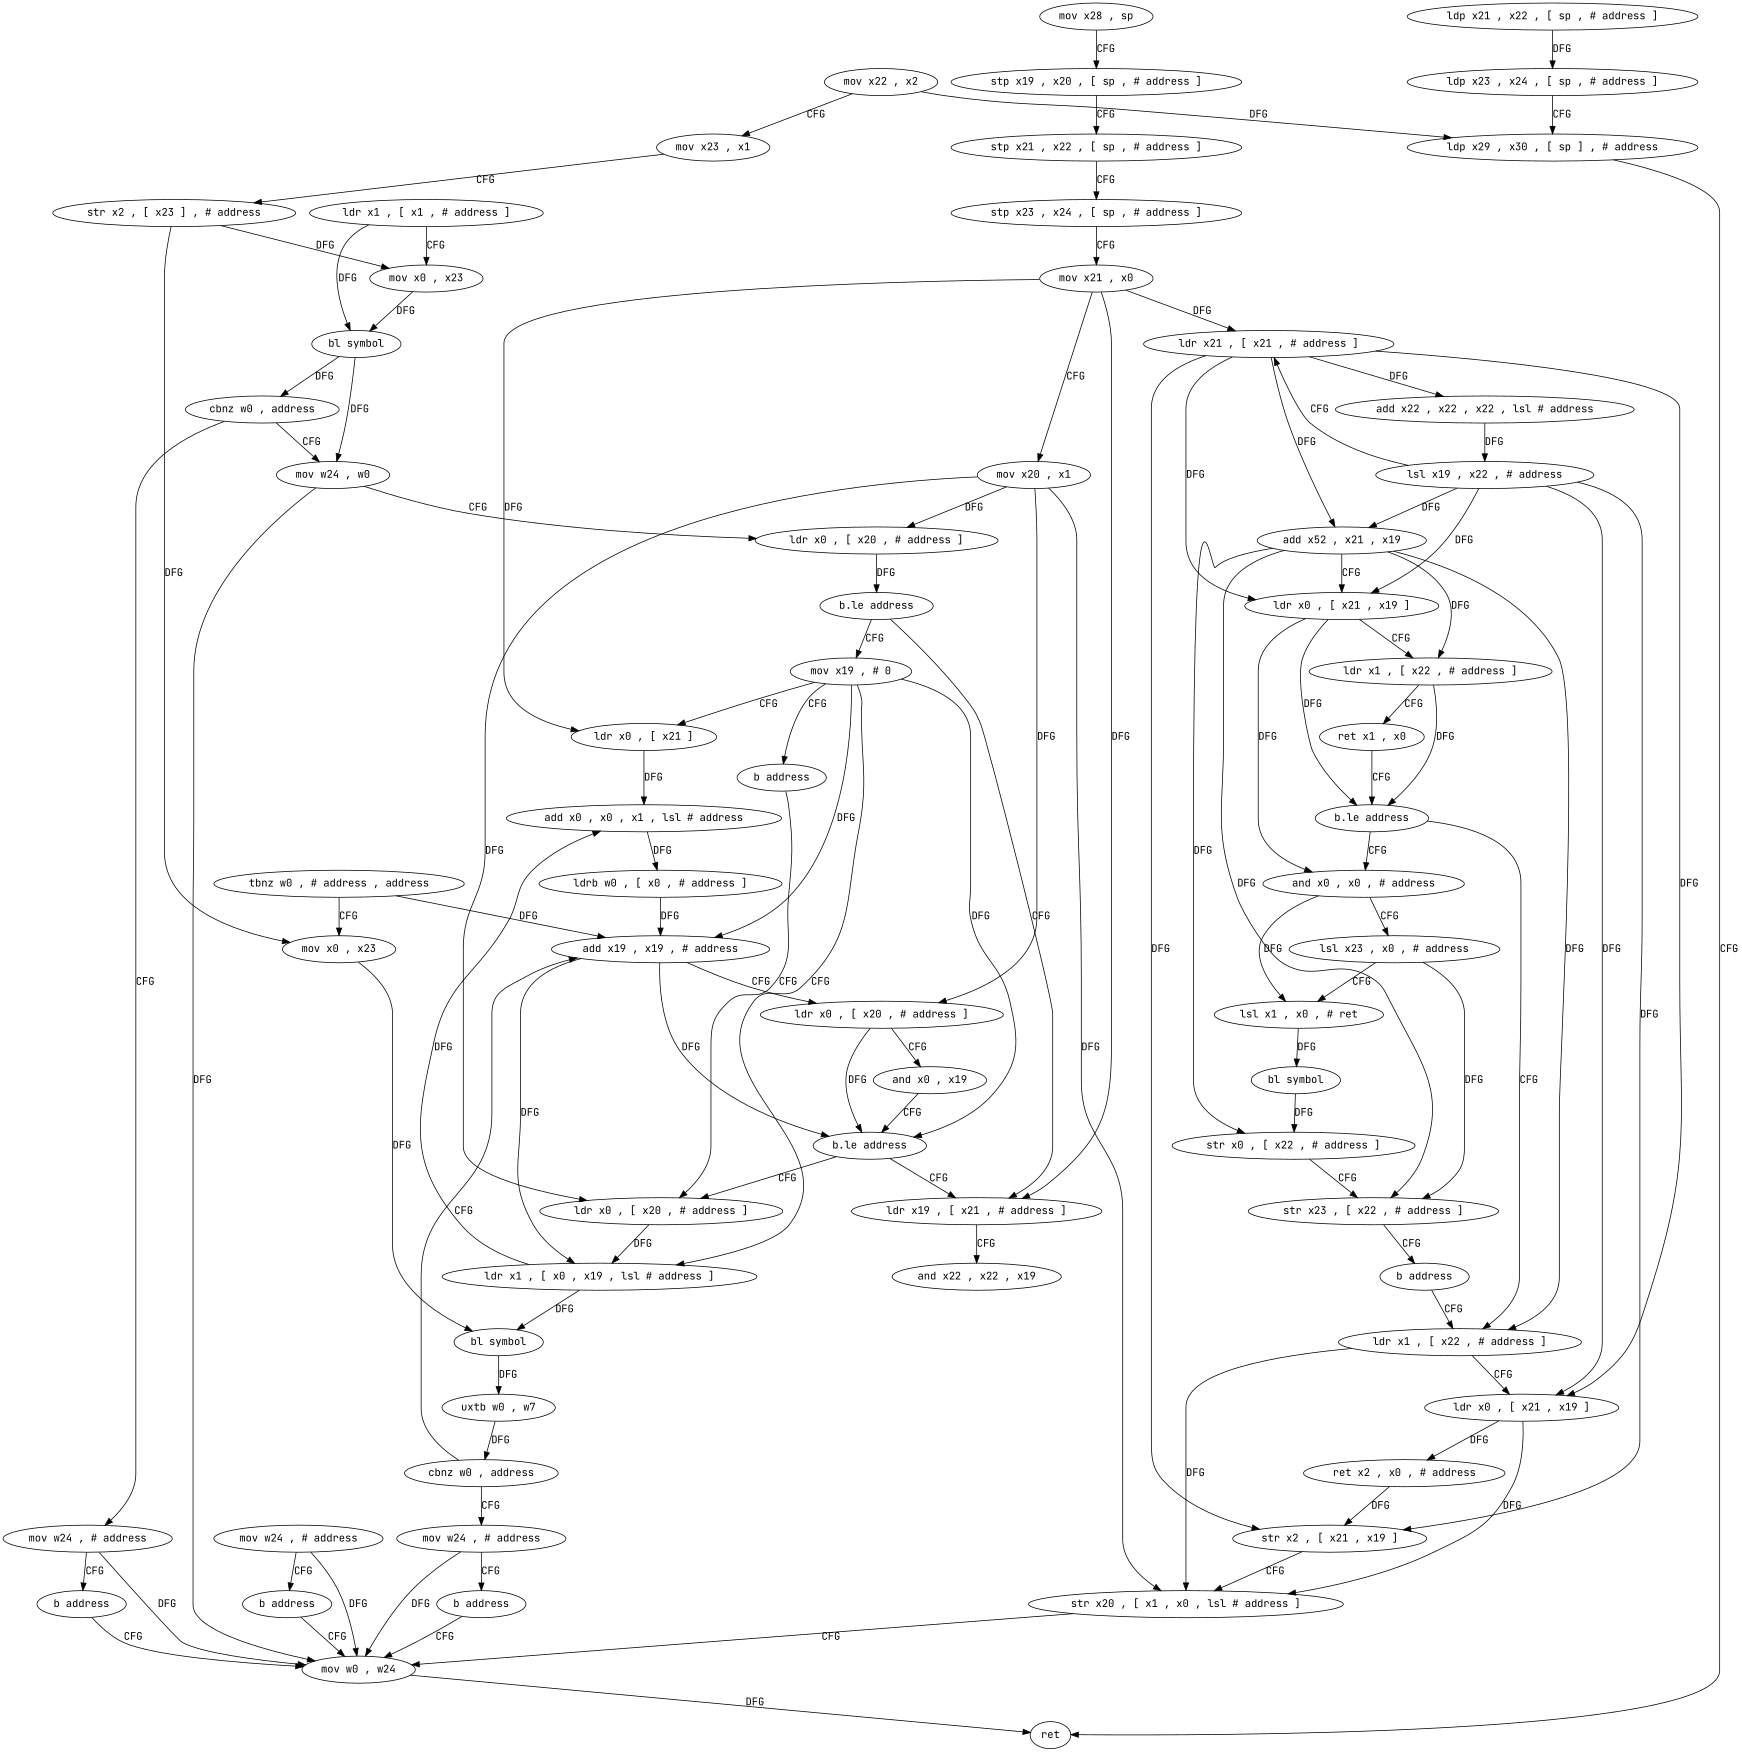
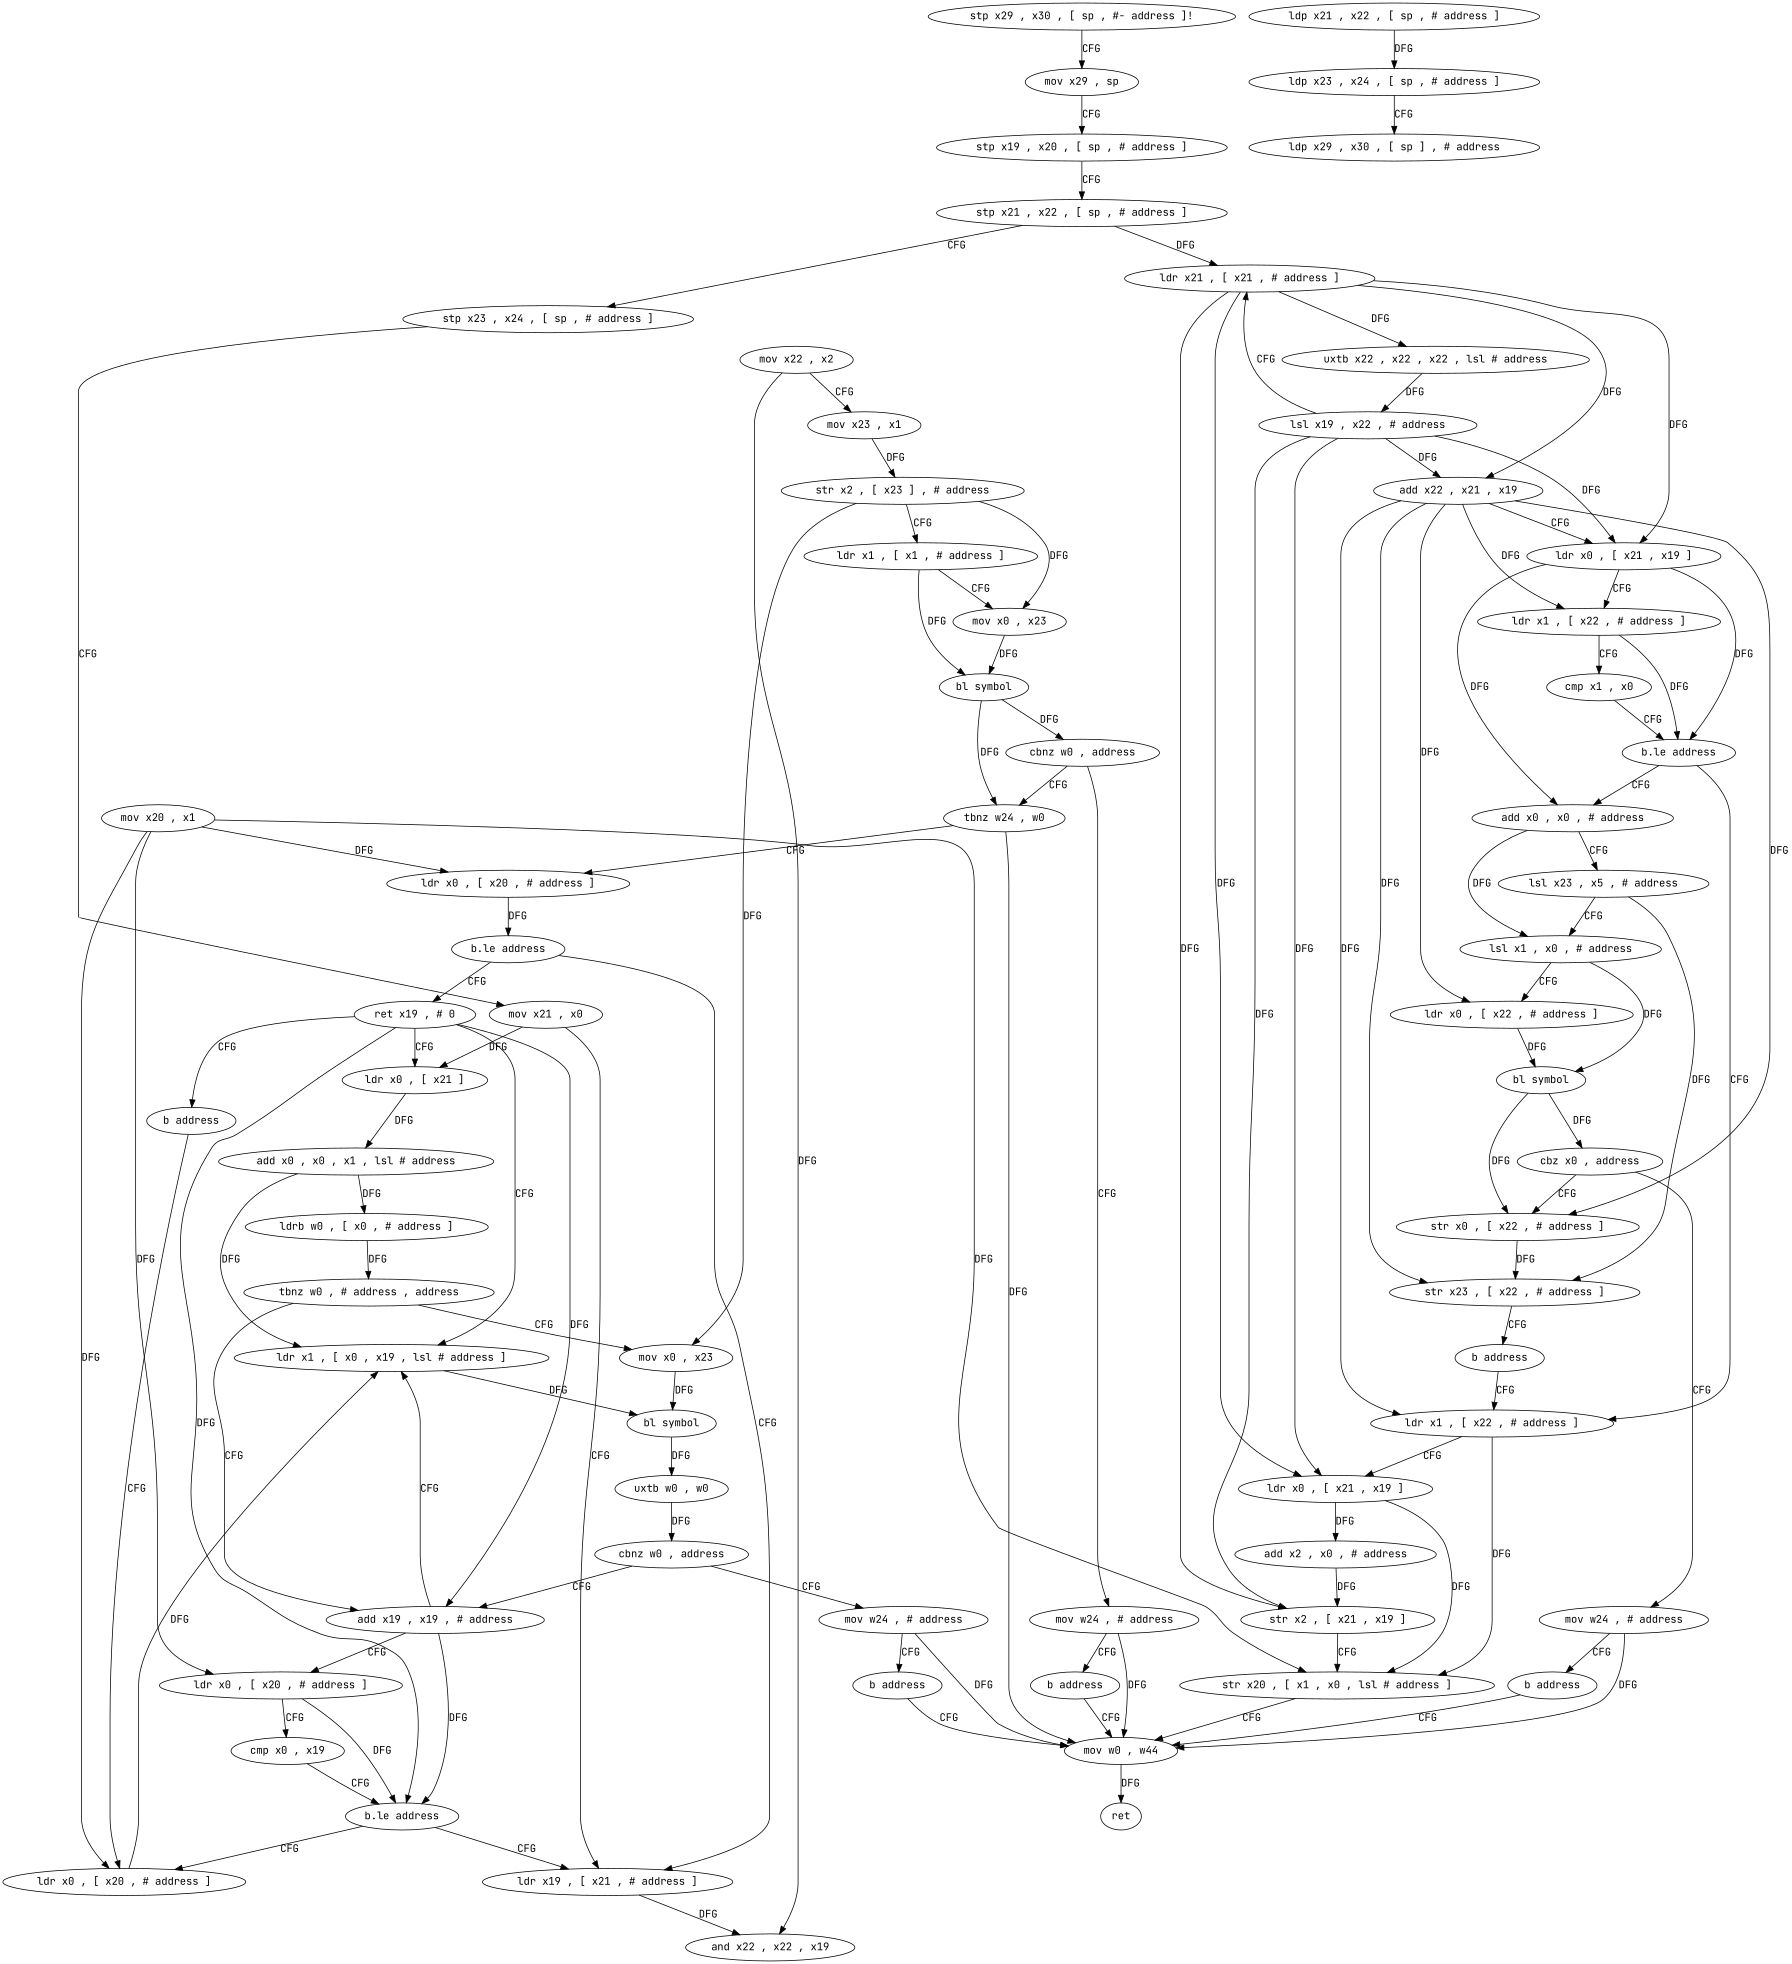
none -> (1082, 17)
(1096, 17) -> (1082, 82)
(1182, 114) -> (798, 1145)
(485, 180) -> (896, 458)
(1177, 309) -> (1162, 244)
(1066, 373) -> none
(1485, 410) -> (1436, 360)
(333, 475) -> (1004, 818)
none -> (911, 520)
(1342, 540) -> (1458, 491)
(851, 671) -> (415, 1015)
(1121, 737) -> (600, 1456)
(1372, 737) -> (1599, 687)
(1364, 884) -> (1573, 818)
(661, 913) -> (368, 1256)
(528, 917) -> (234, 1456)
(1394, 949) -> (1604, 884)
(1299, 1015) -> (1561, 949)
none -> (1512, 1015)
(434, 1043) -> (221, 1258)
(930, 1080) -> (288, 1751)
(530, 1113) -> (430, 1489)
none -> (1590, 1162)
(1347, 1178) -> (1526, 1260)
(1720, 1206) -> none
(986, 1244) -> (708, 1915)
(499, 1408) -> (672, 1489)
(1404, 1473) -> (1336, 1554)
(359, 1670) -> (1121, 1751)
